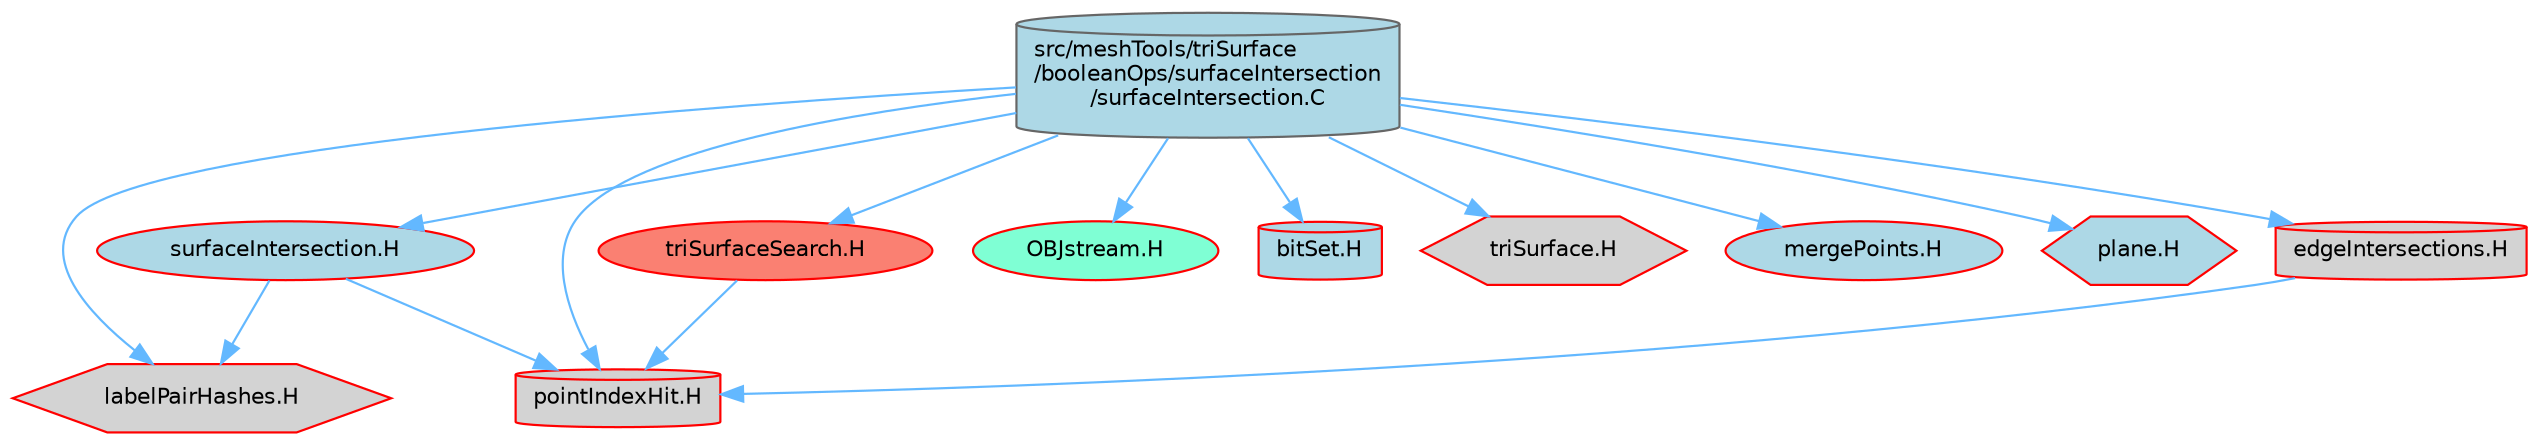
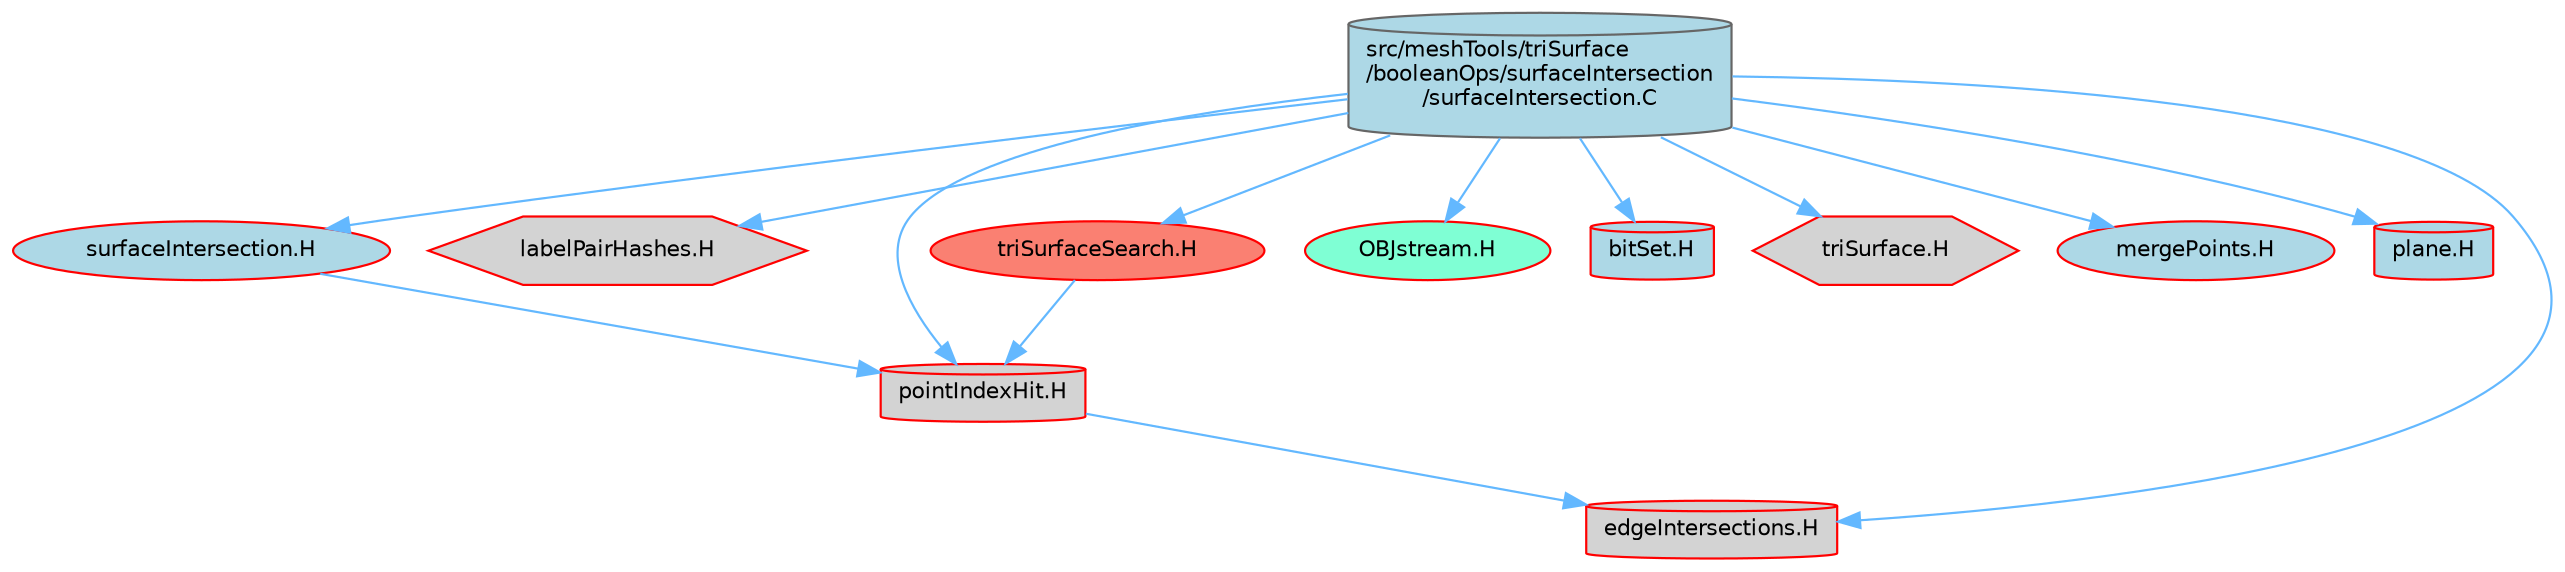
(2139, 251) -> (2434, 251)
(251, 312) -> none
(1521, 359) -> (1325, 457)
